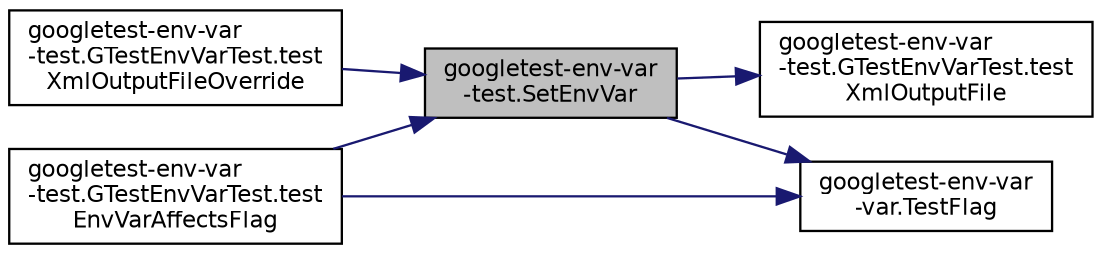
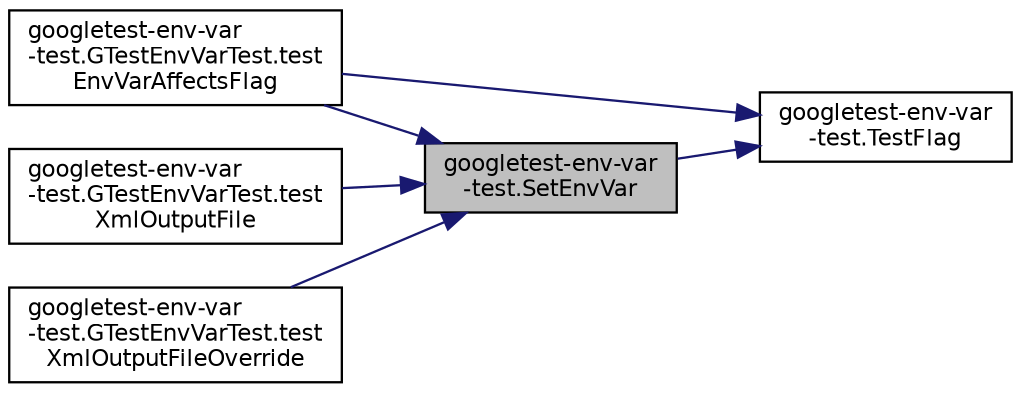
(707, 77) -> (372, 187)
(926, 196) -> (886, 127)
